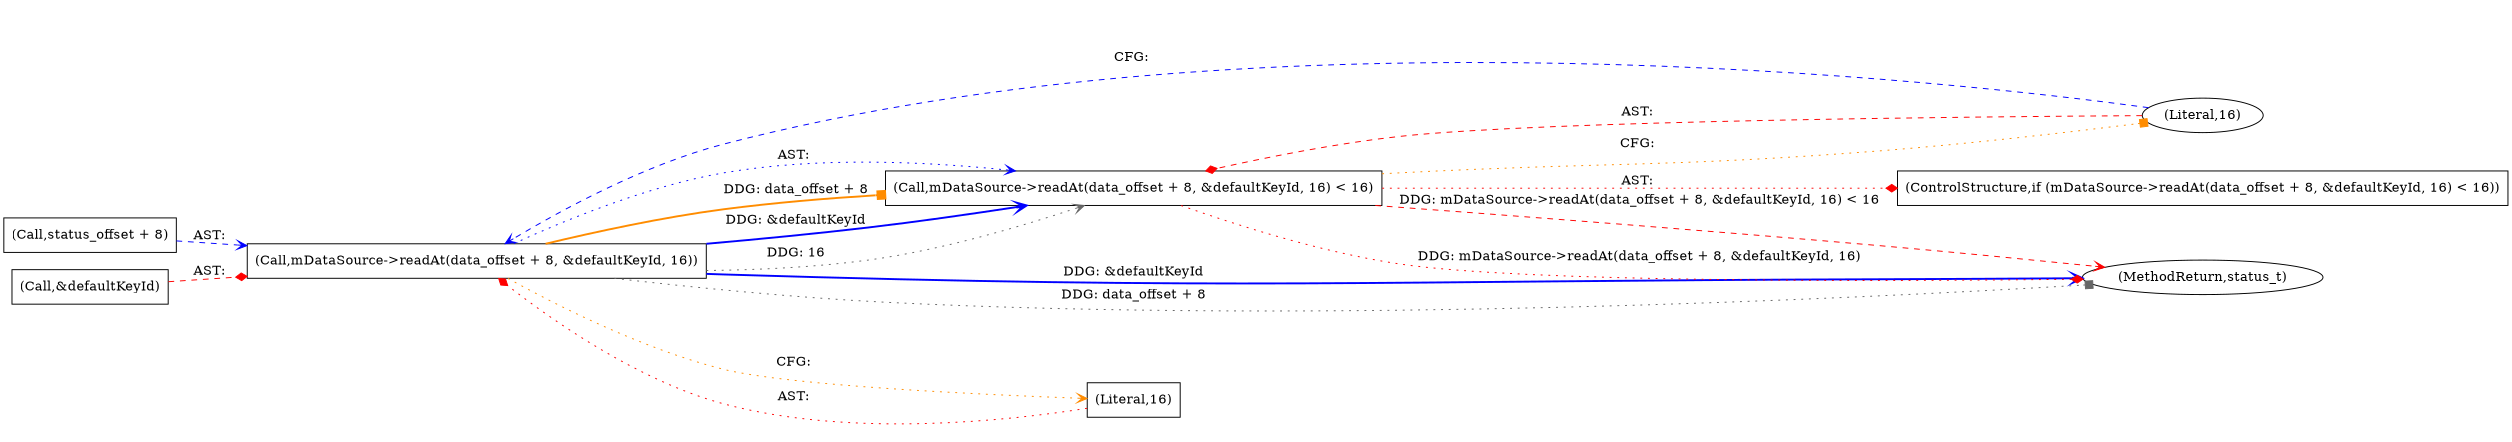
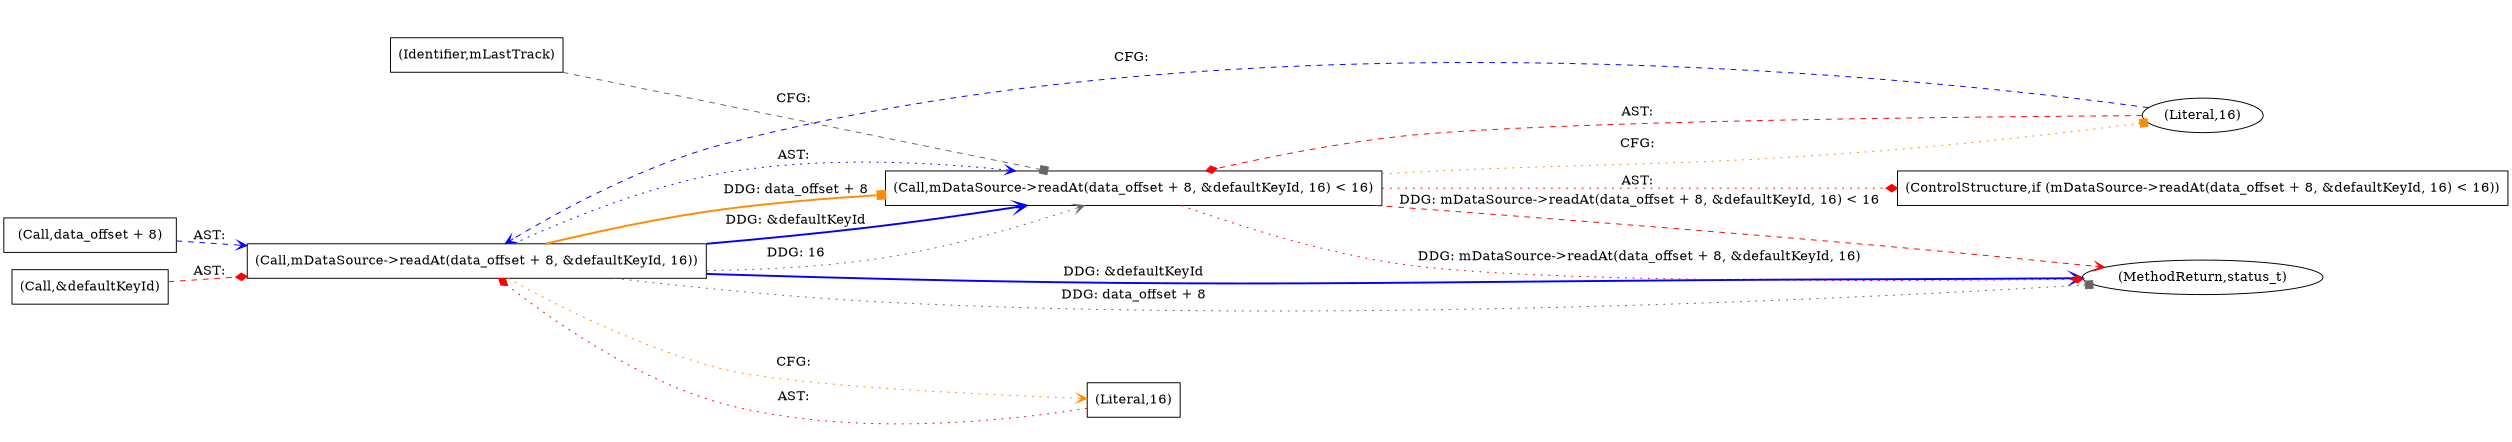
none -> (477, 55)
(90, 235) -> (90, 235)
